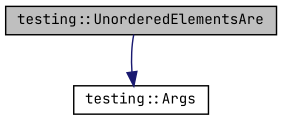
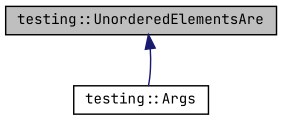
(132, 53) -> (151, 68)
